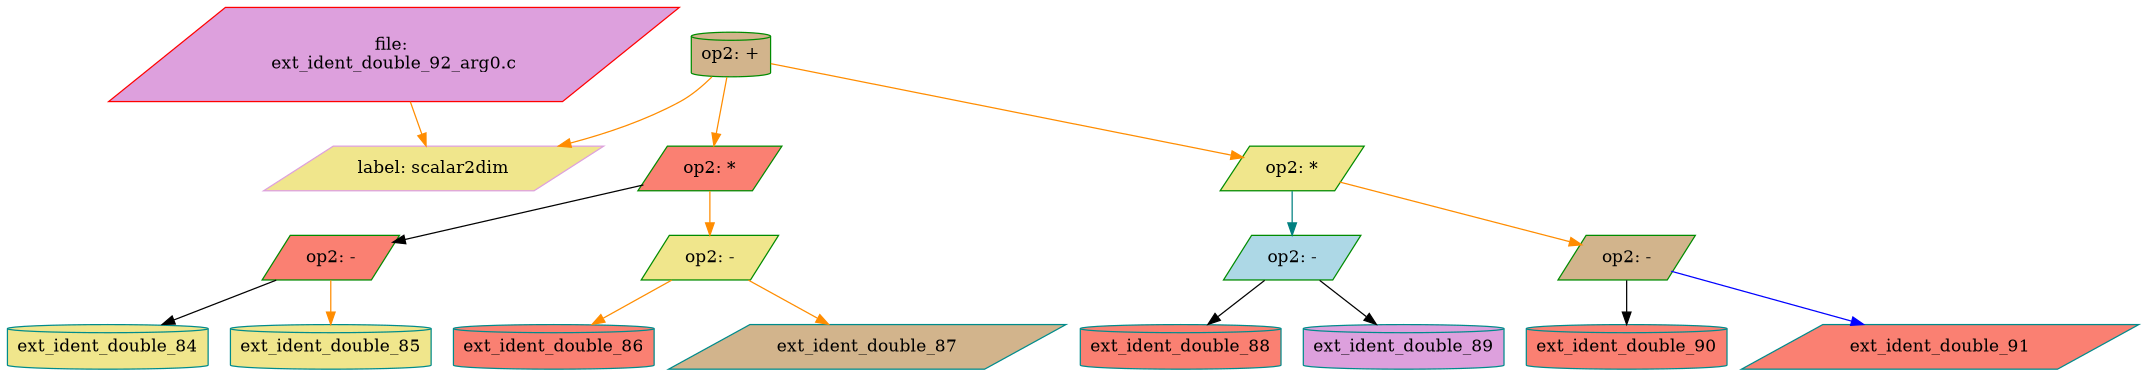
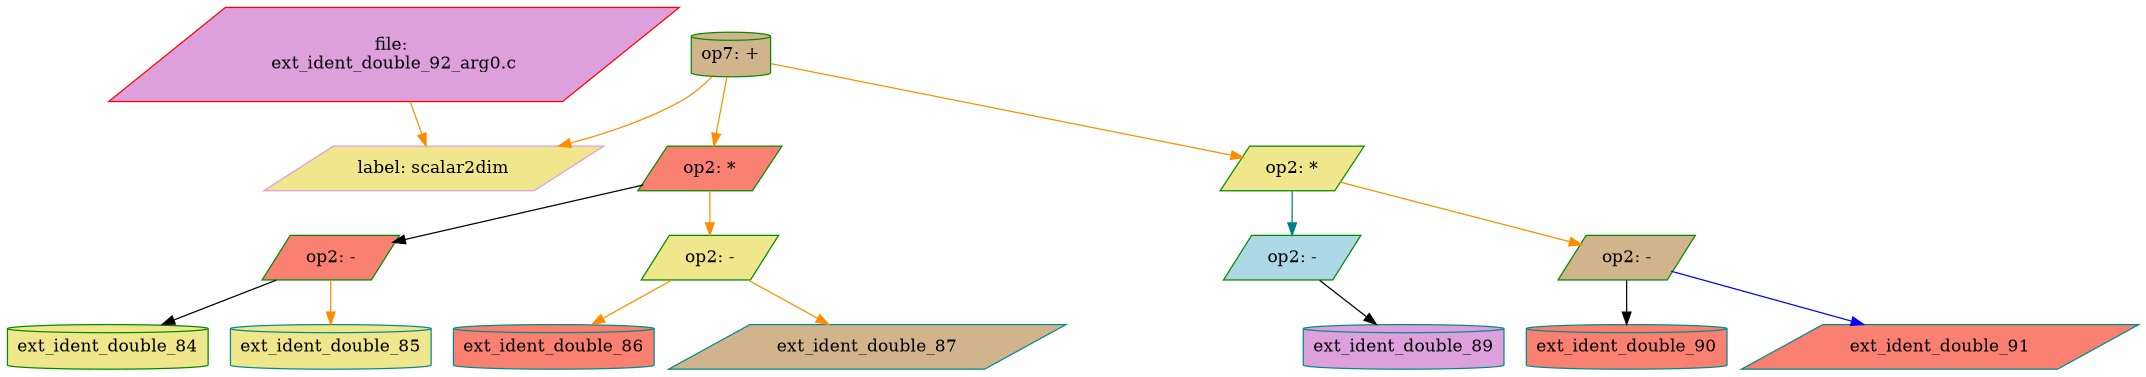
(731, 55) -> (731, 55)
(108, 347) -> (108, 347)
(1181, 347) -> none
